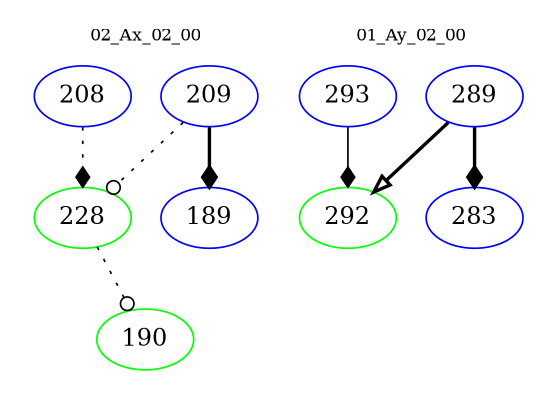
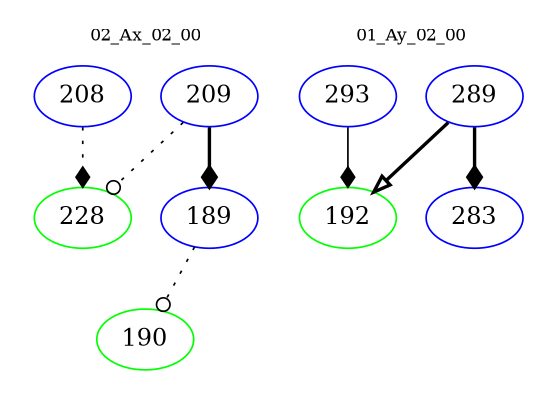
(348, 218) -> (348, 218)
(111, 272) -> (181, 273)
